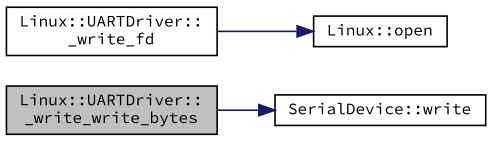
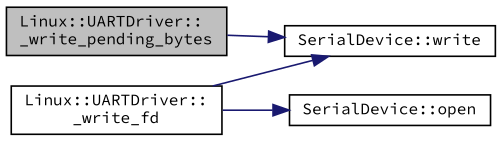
(380, 31) -> (390, 110)
none -> (263, 73)
(112, 110) -> (117, 31)
